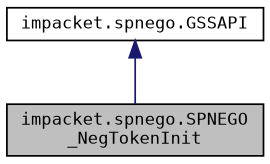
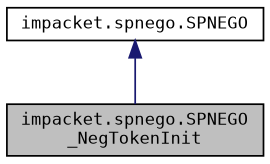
(135, 24) -> (135, 24)
